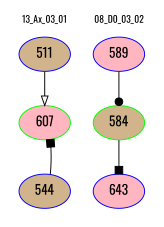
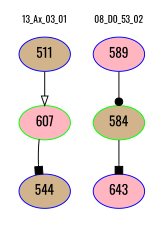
(119, 20) -> (119, 20)
(51, 162) -> (38, 152)
